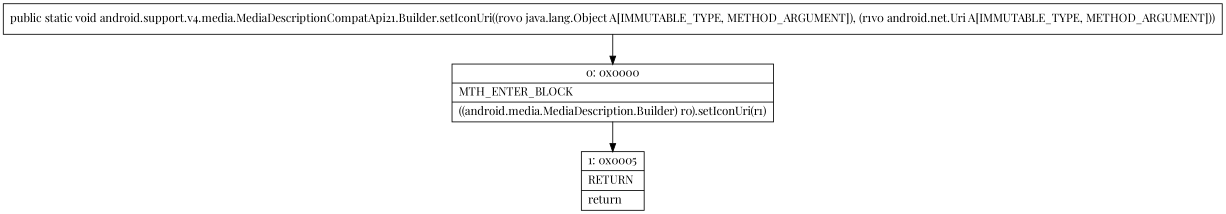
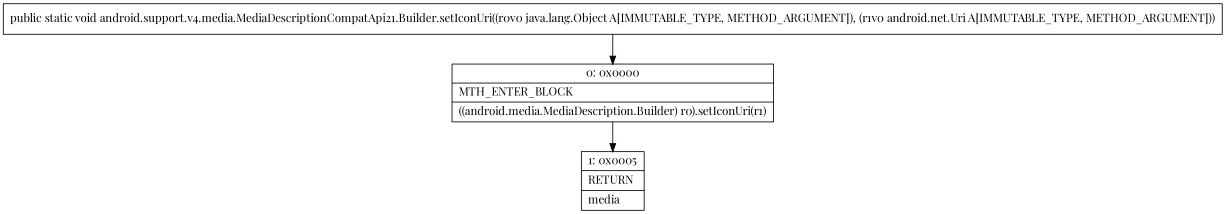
(605, 200) -> (604, 200)
